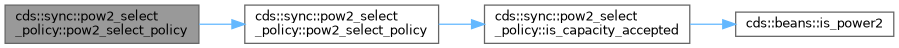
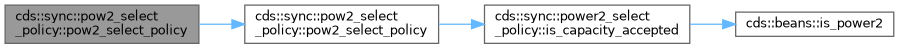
(587, 24) -> (587, 24)
